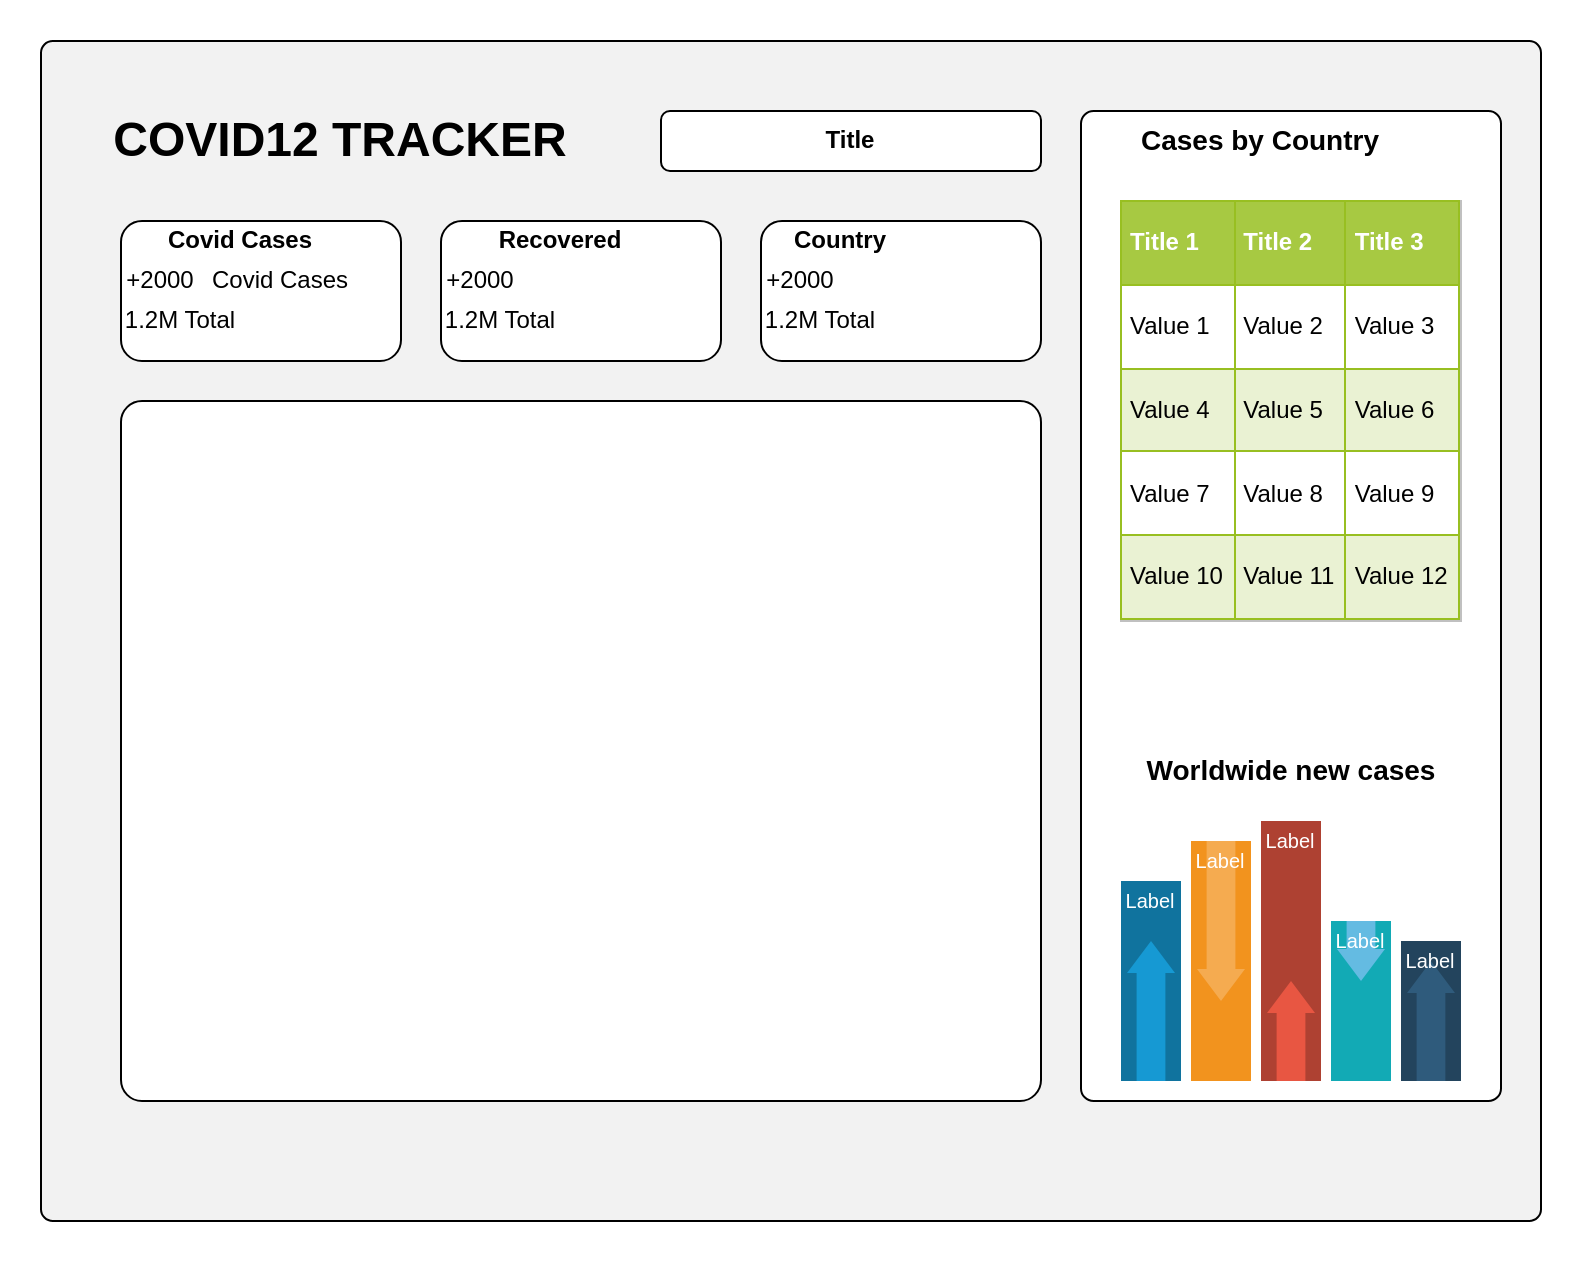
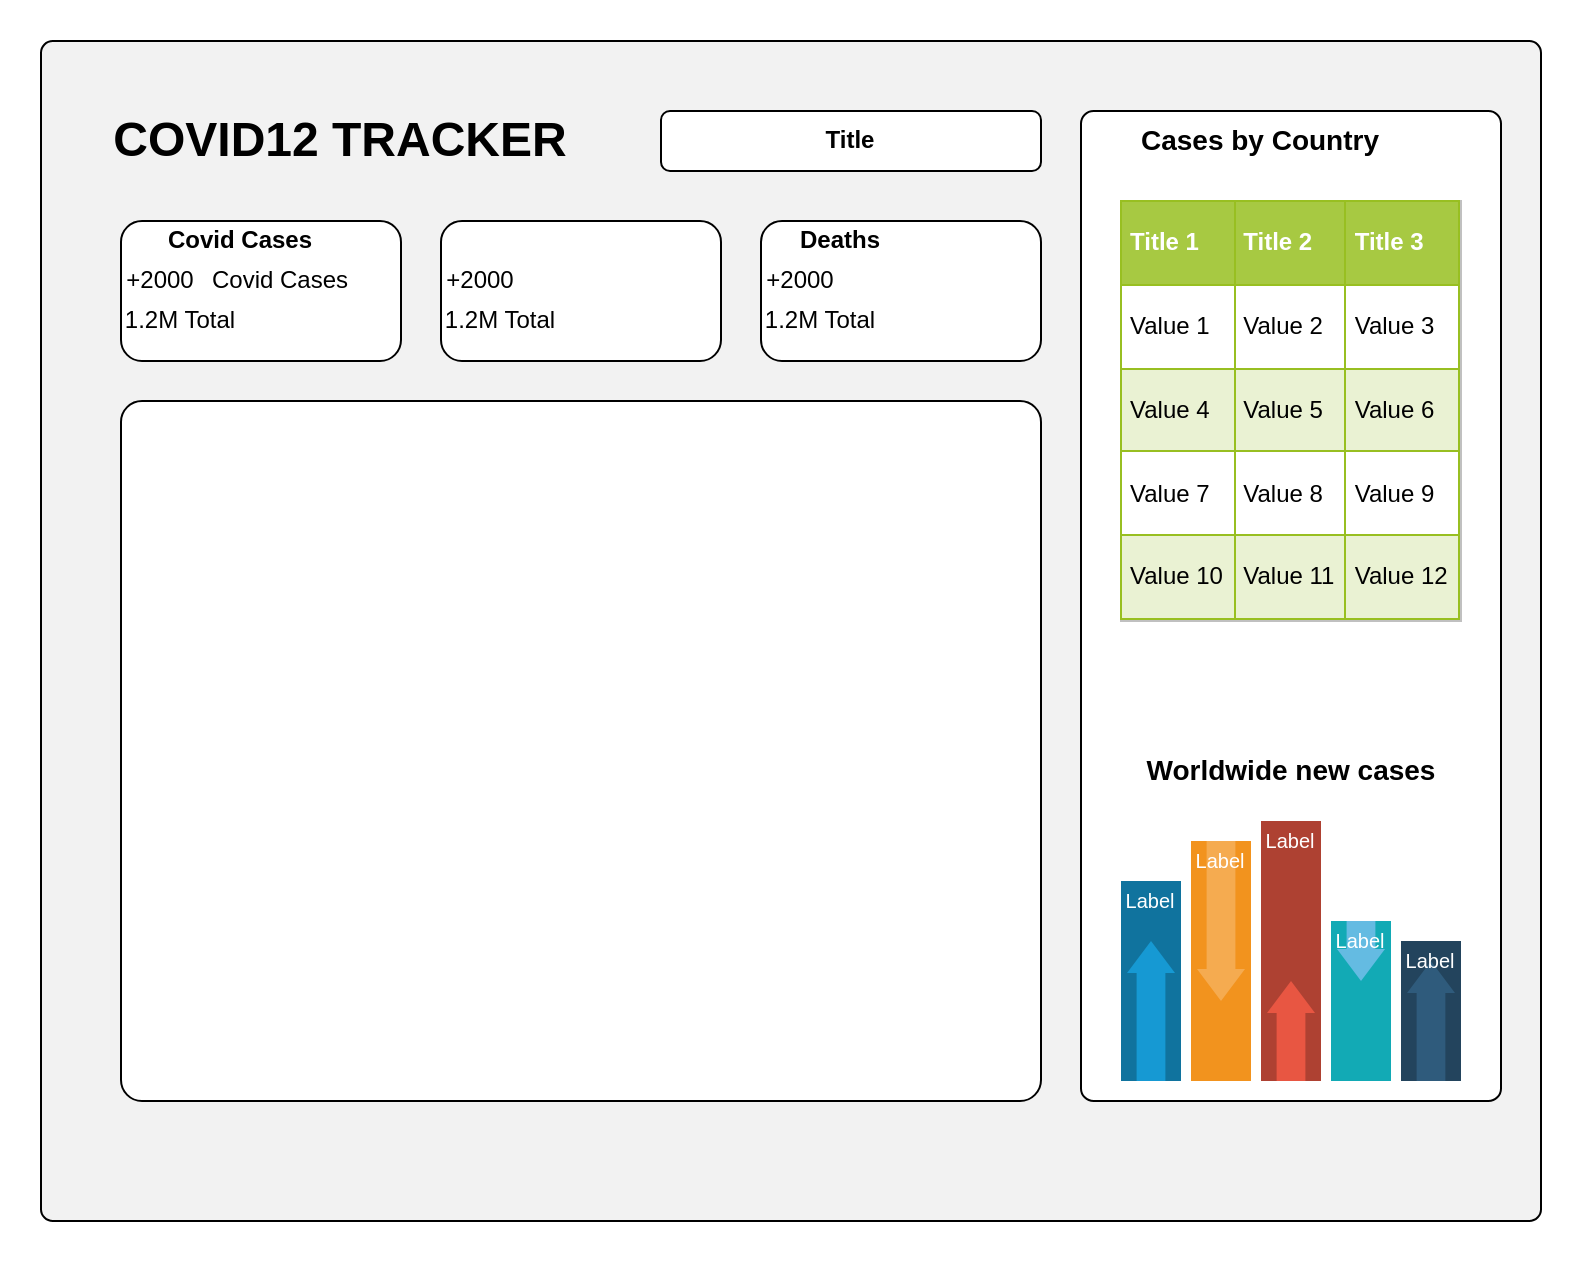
(561, 241) -> none
(841, 241) -> (841, 241)
